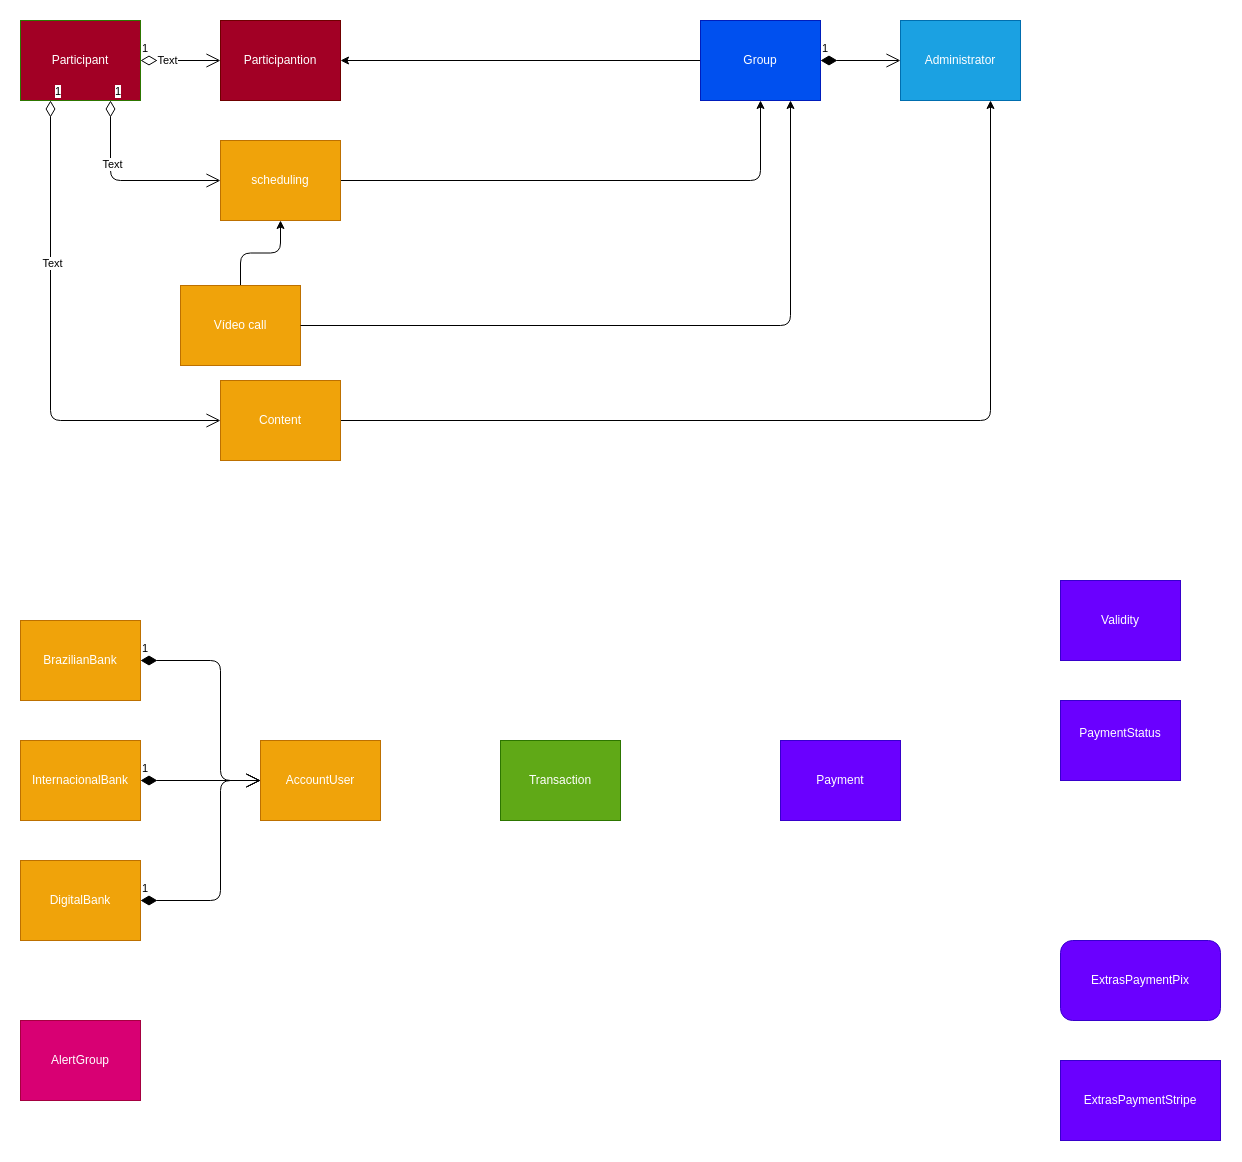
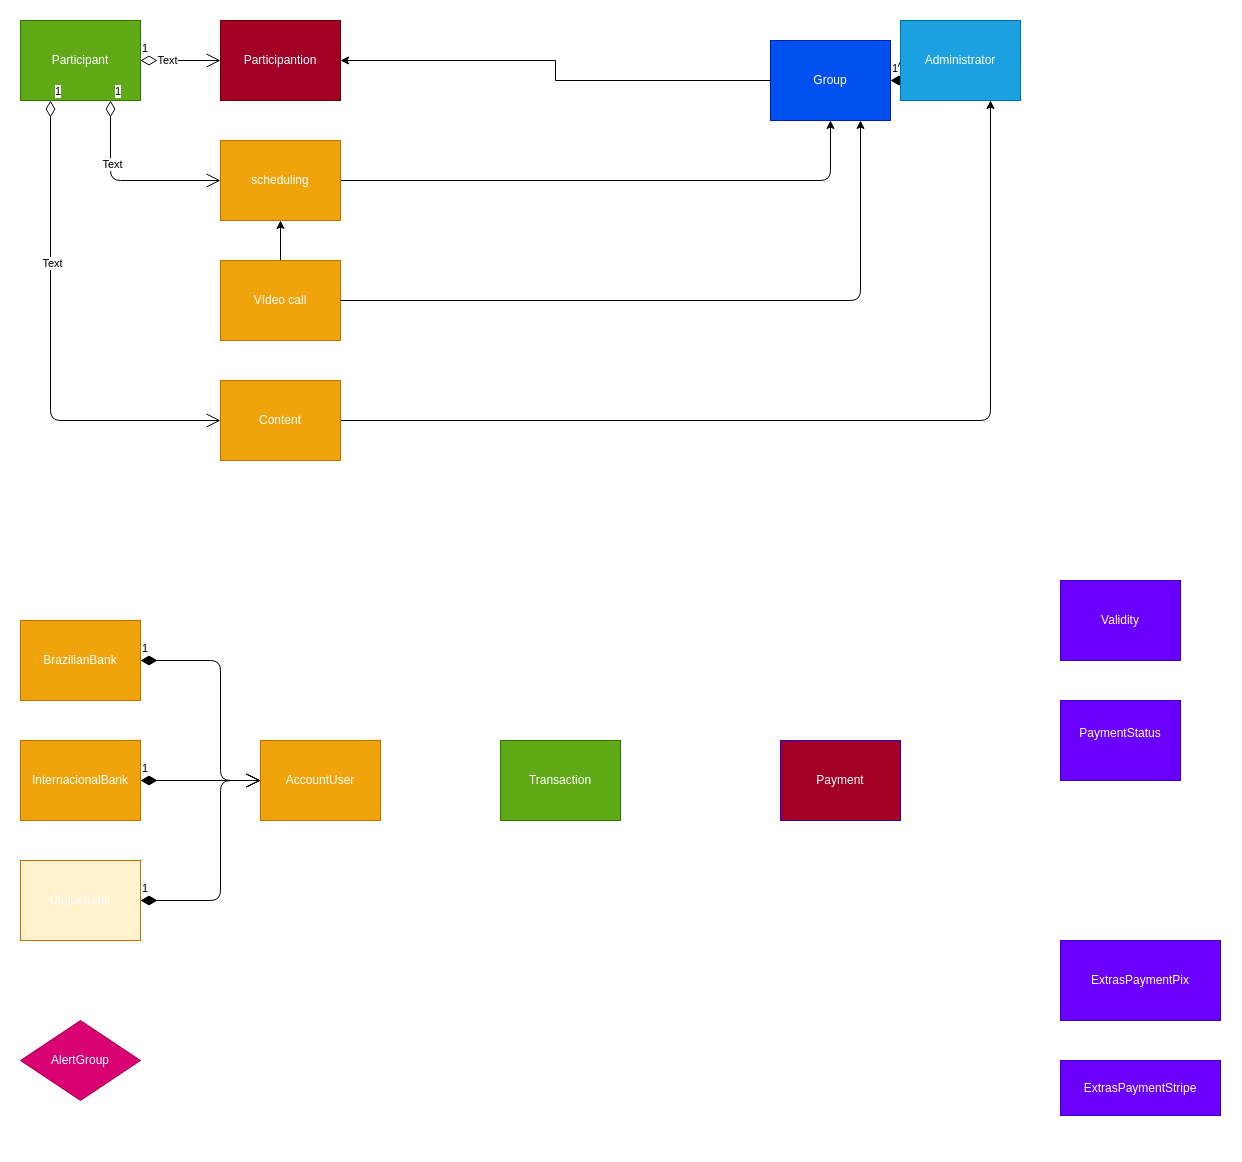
(81, 61) -> (81, 61)
(761, 61) -> (831, 81)
(241, 326) -> (281, 301)
(841, 781) -> (841, 781)
(81, 901) -> (81, 901)
(1141, 981) -> (1141, 981)
(81, 1061) -> (81, 1061)
(1141, 1101) -> (1141, 1088)
